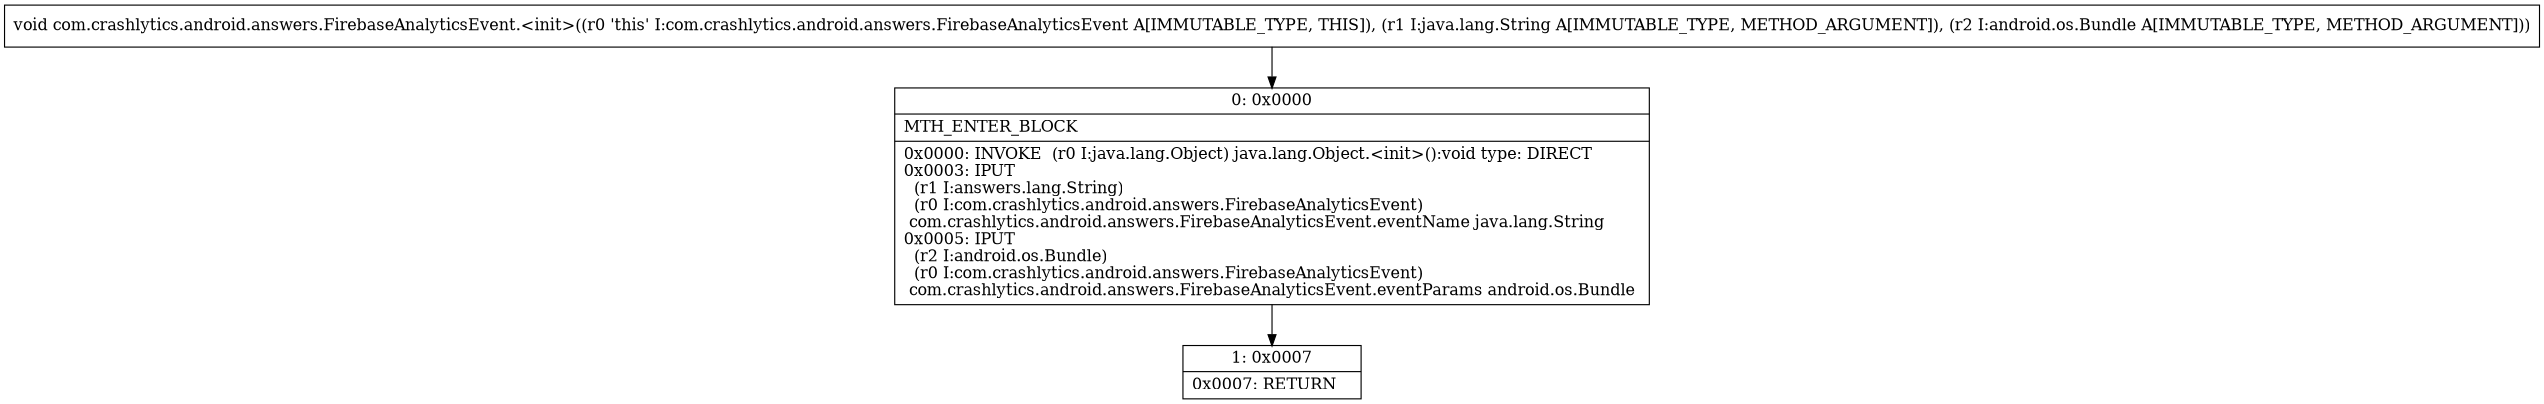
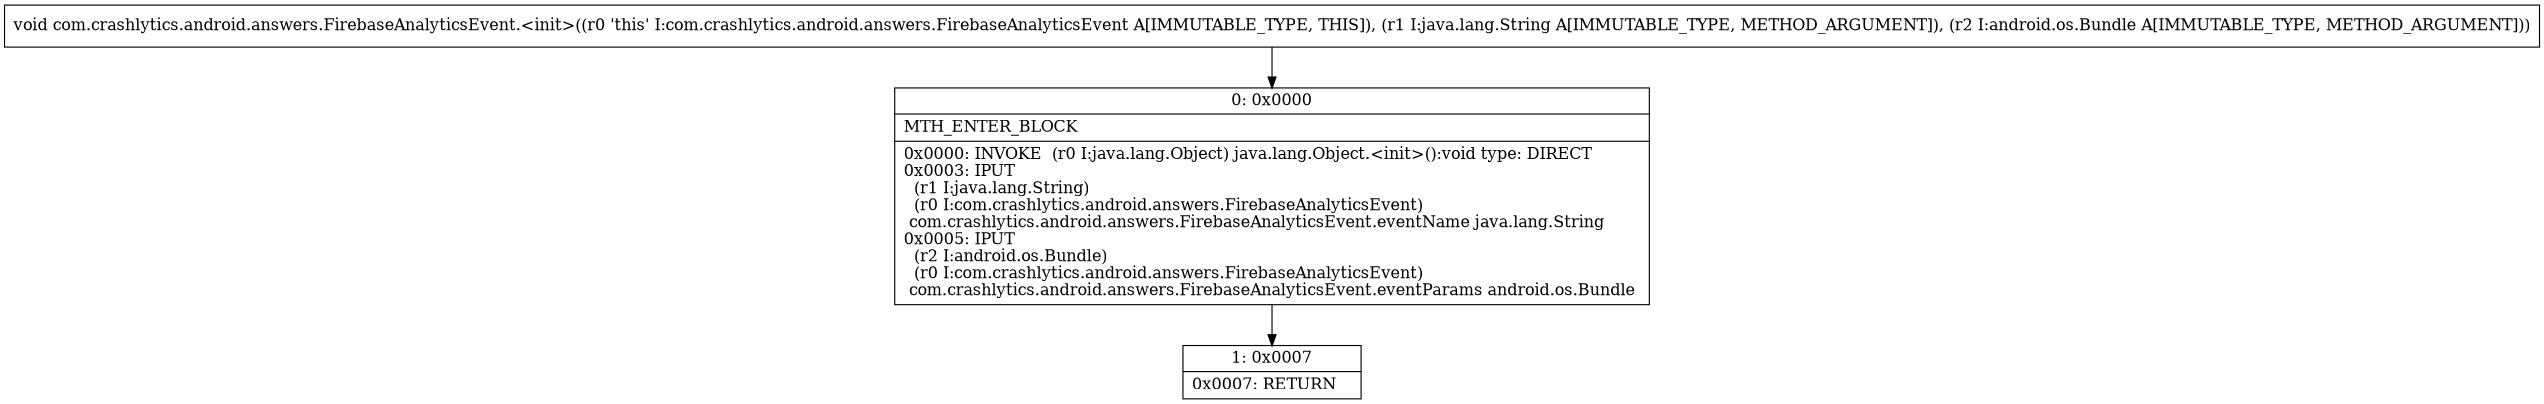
(1014, 188) -> (997, 188)
